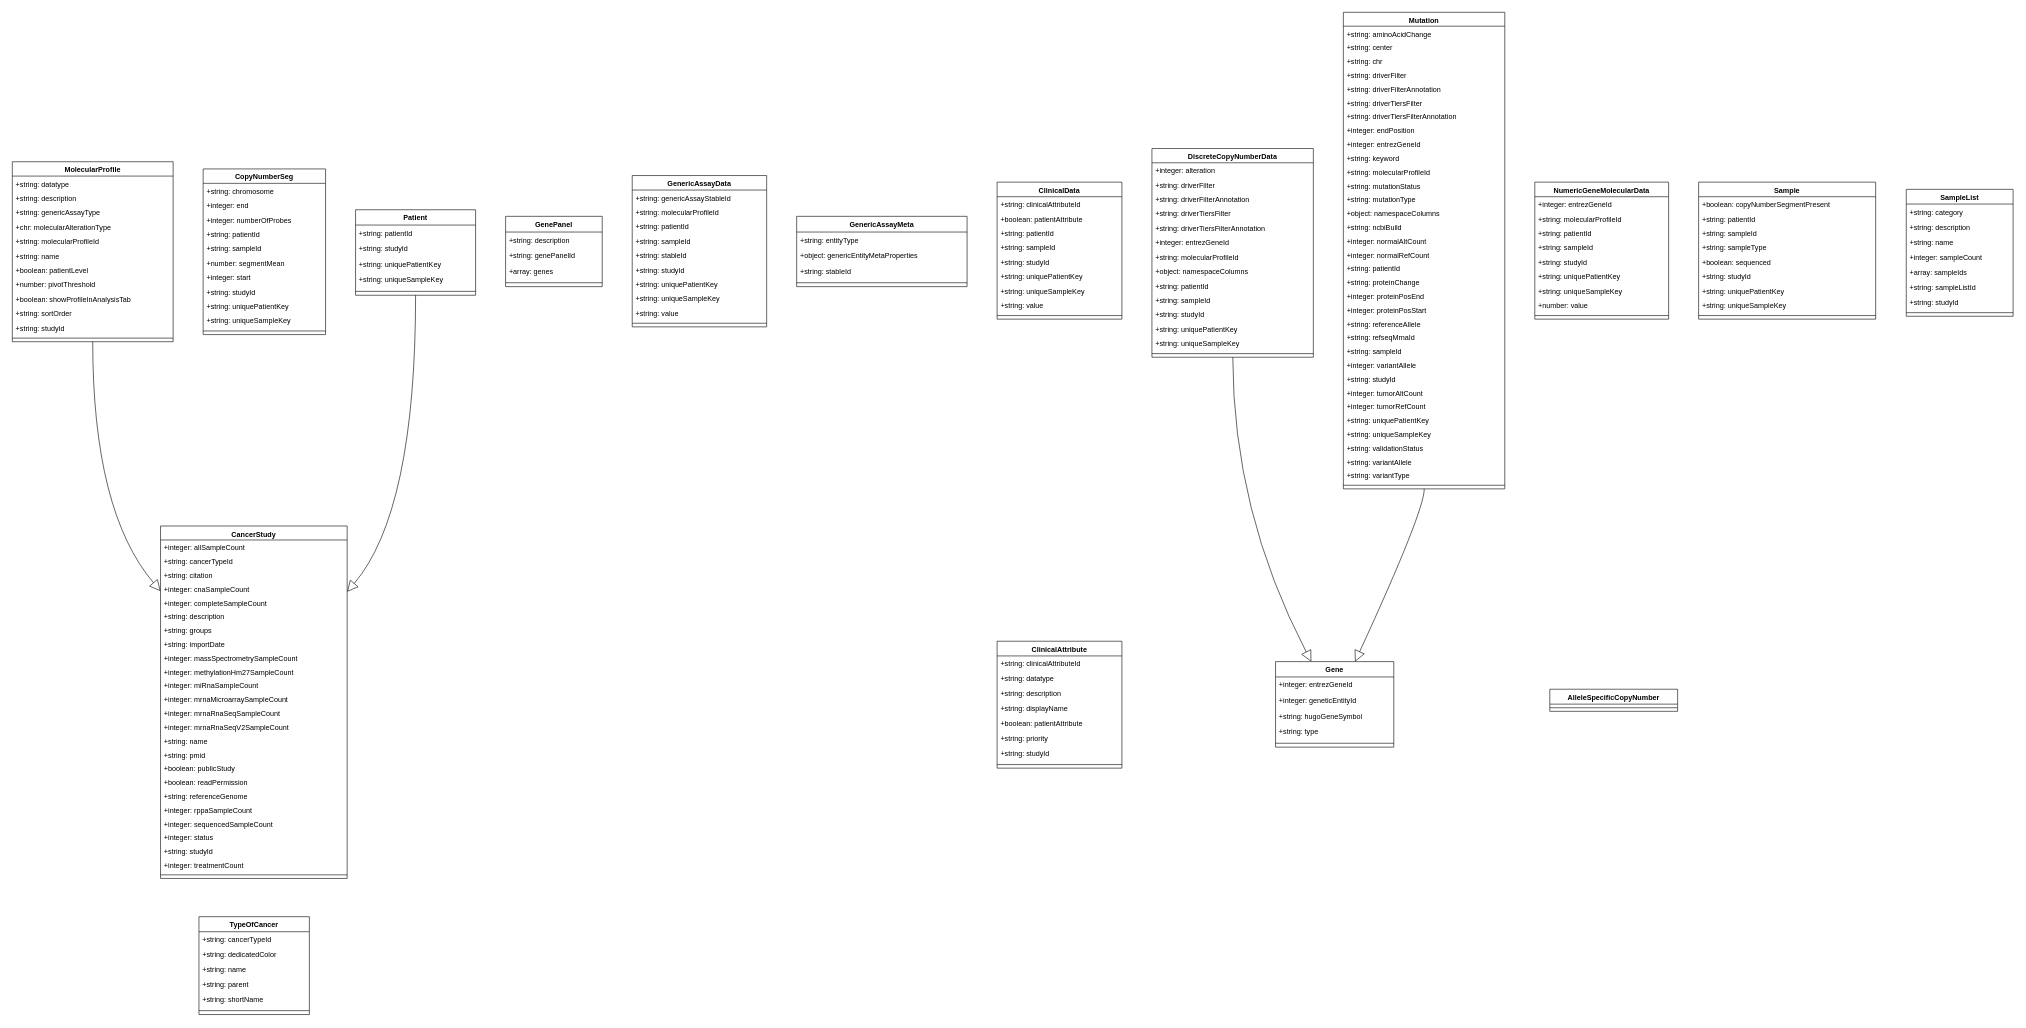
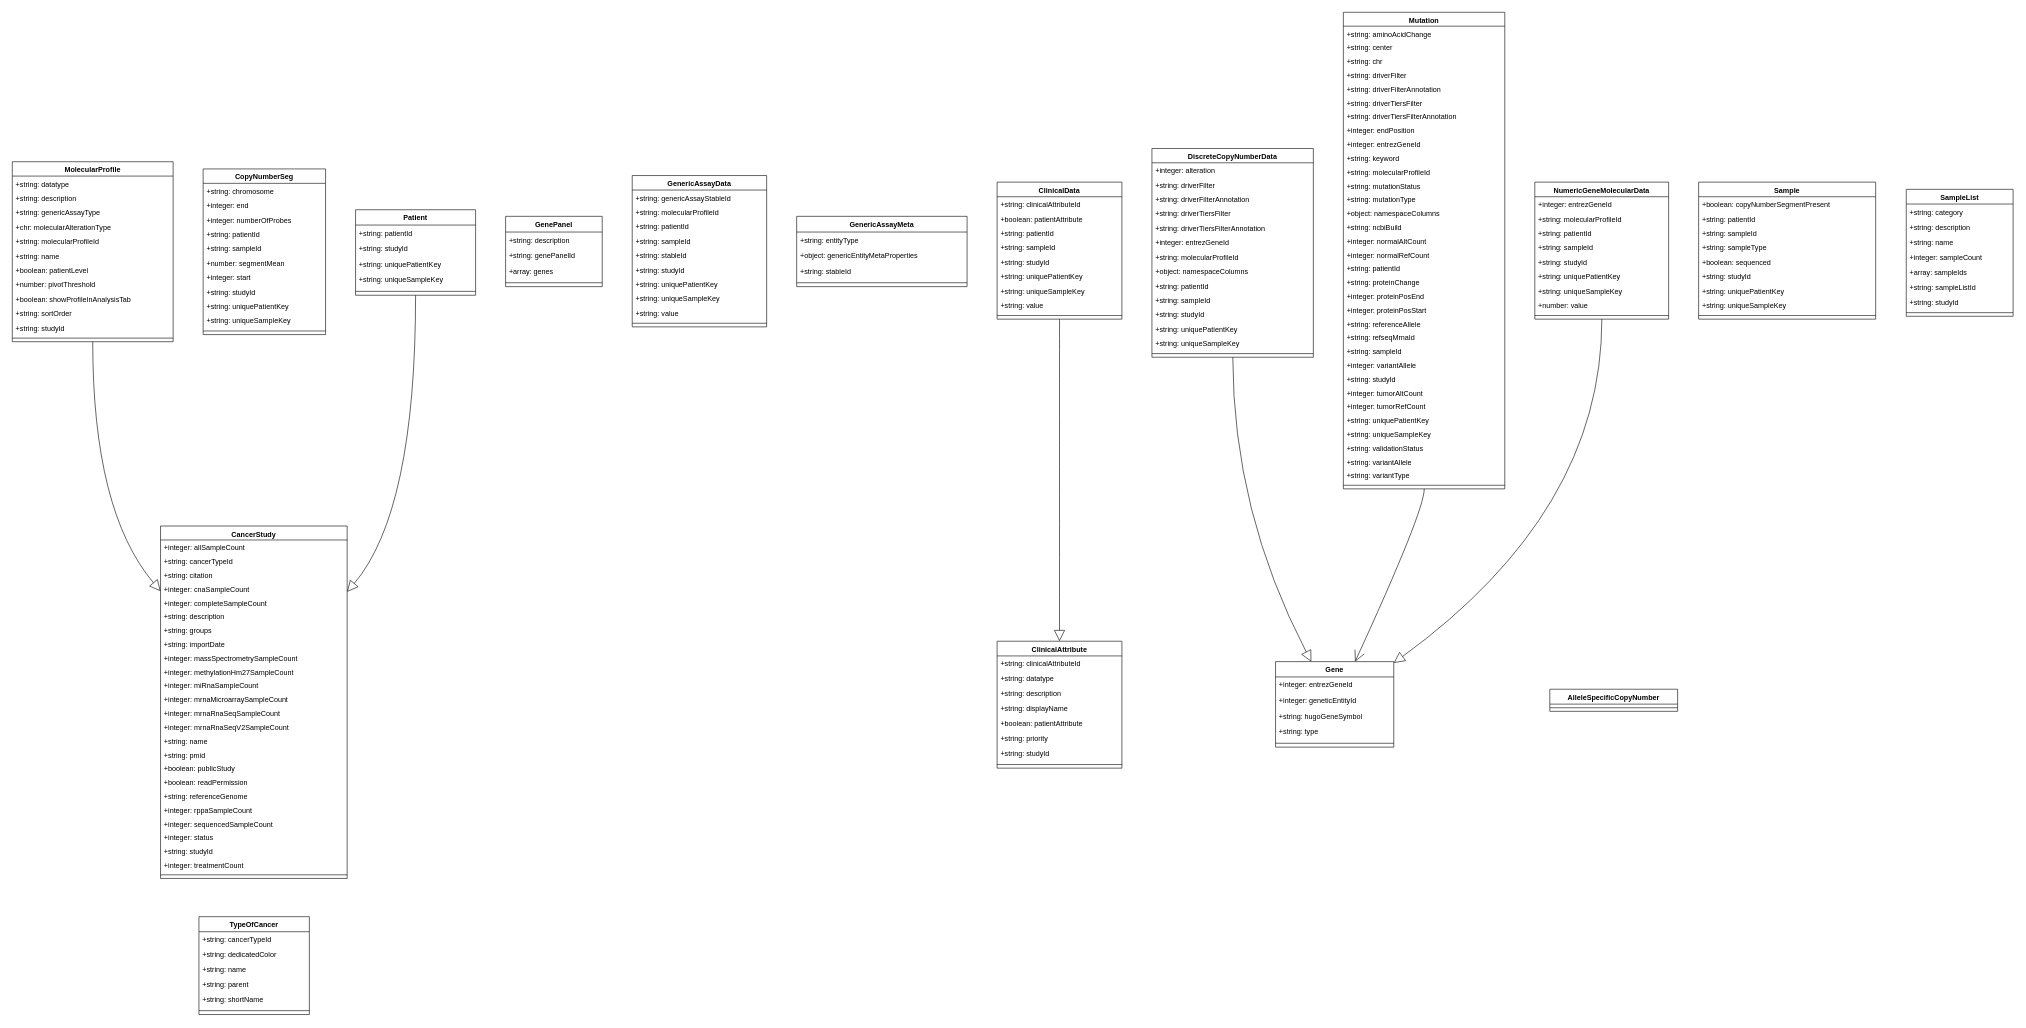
none -> (1059, 476)
none -> (1543, 513)
(1360, 651) -> (1358, 655)
